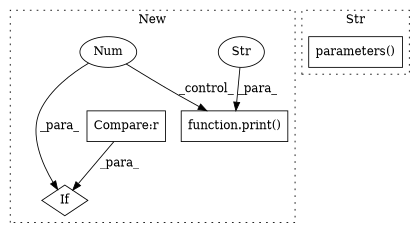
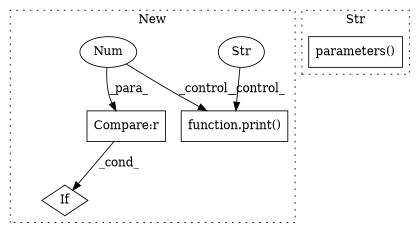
(258, 89) -> (258, 89)
(39, 114) -> (107, 86)
(119, 163) -> (119, 163)
